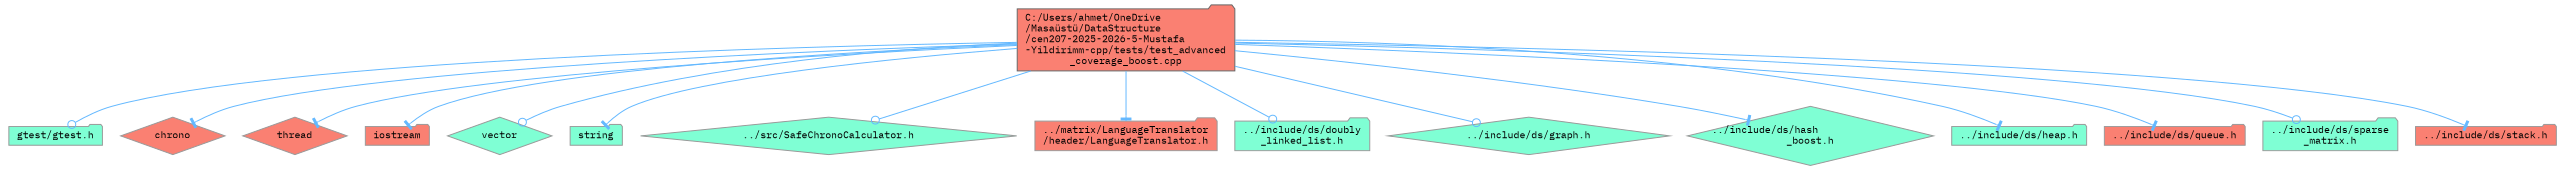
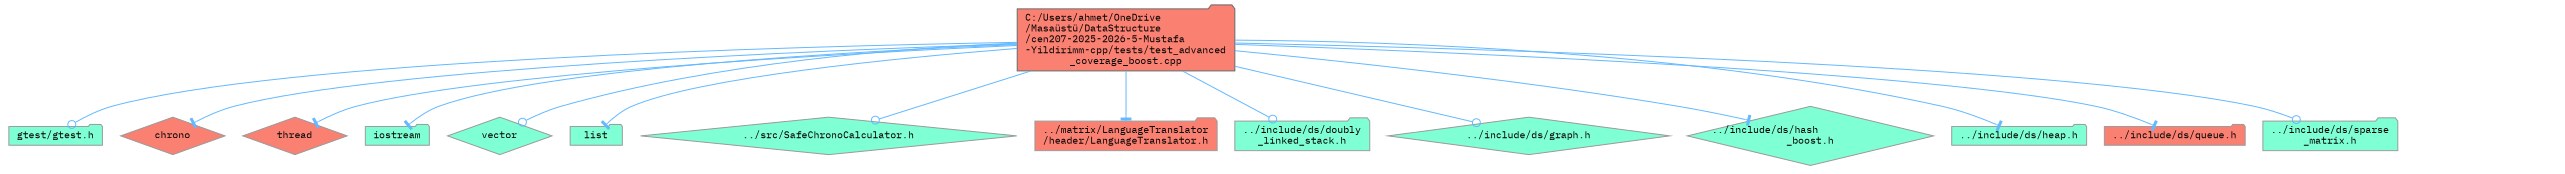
(397, 136) -> (397, 136)
(596, 136) -> (596, 136)
(1302, 136) -> (1302, 136)
(2486, 136) -> none
